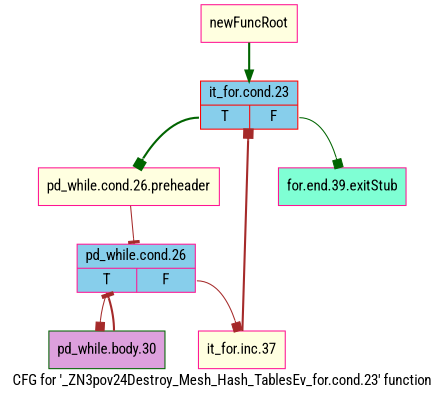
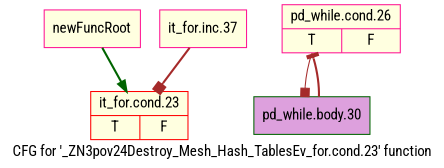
(249, 105) -> (139, 116)
(129, 187) -> none
(342, 187) -> none
(136, 268) -> (341, 29)
(222, 295) -> none
